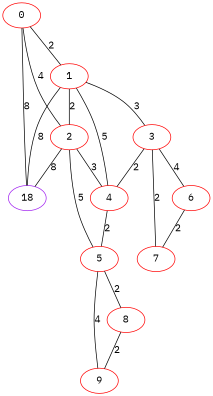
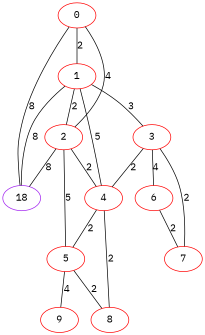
(94, 168) -> (89, 168)
(113, 350) -> (107, 259)
